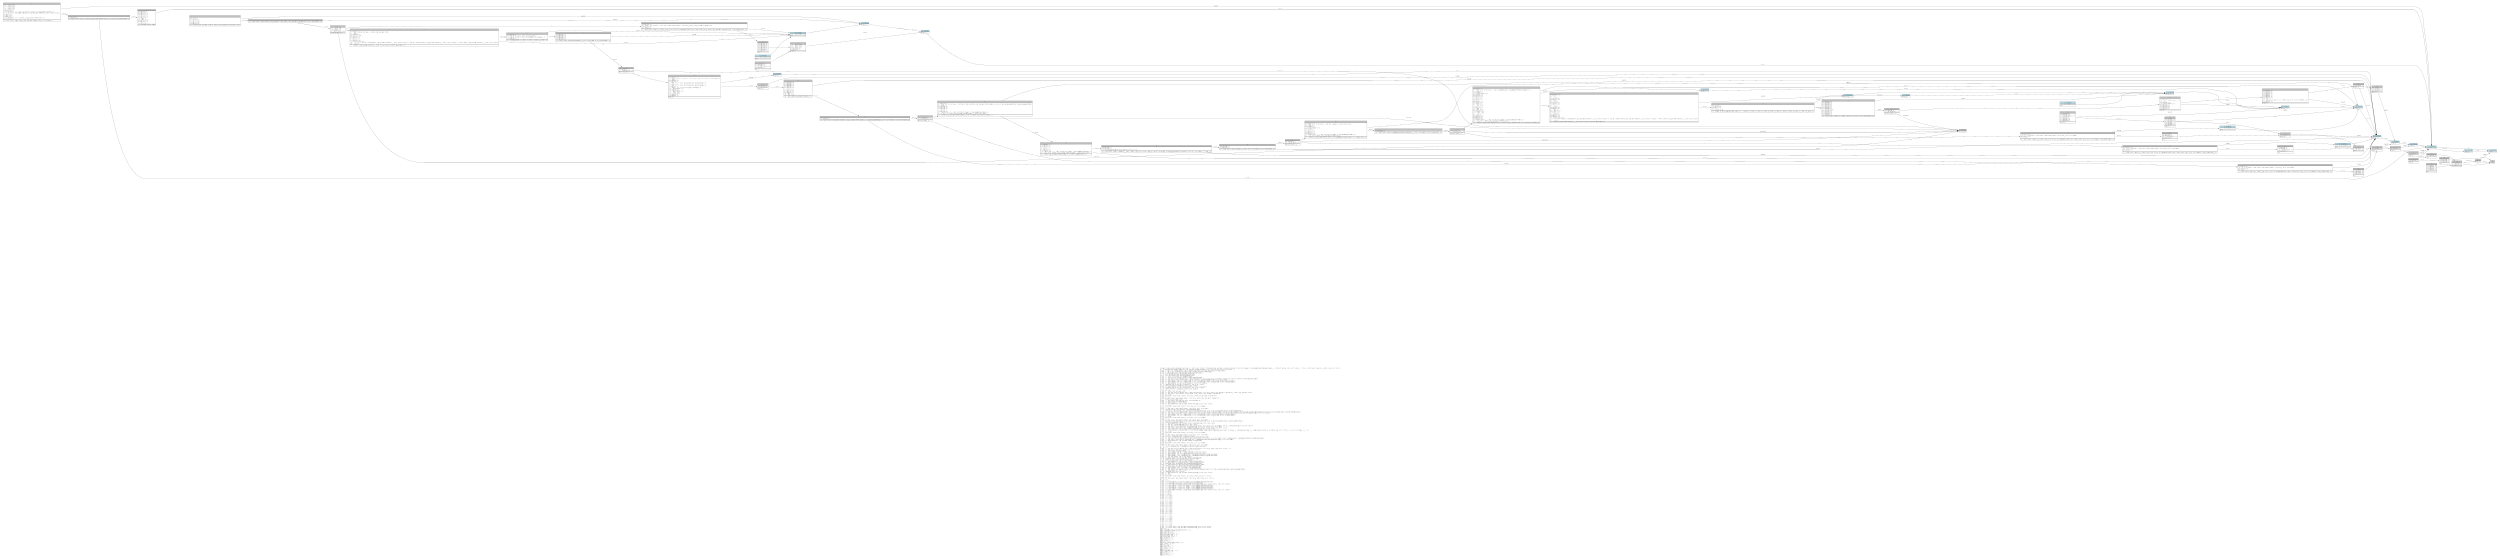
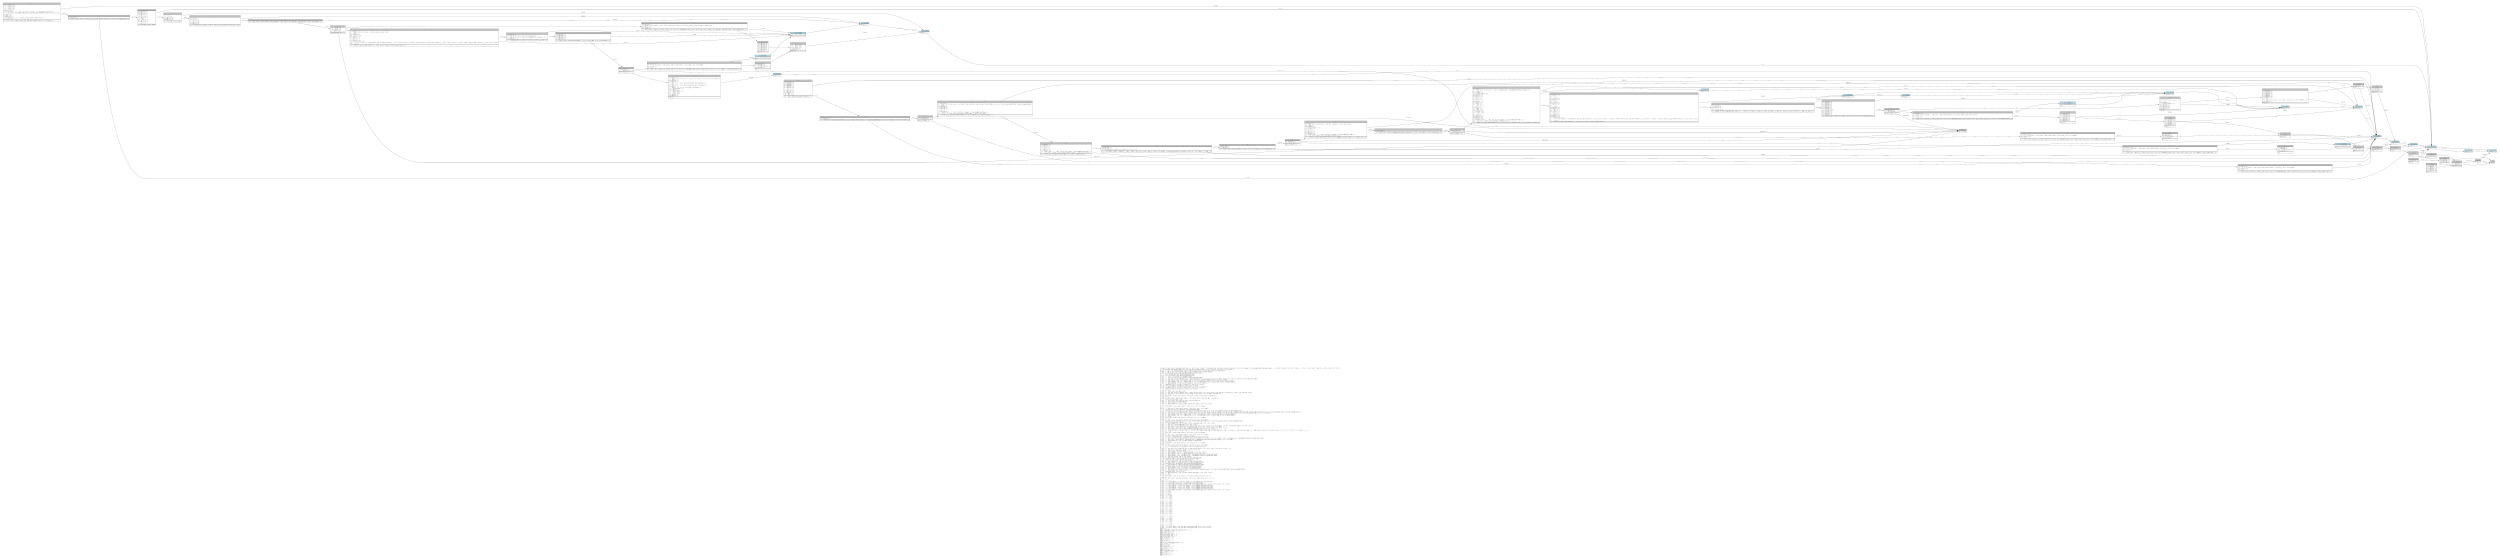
none -> (173, 17)
none -> (694, 66)
(763, 87) -> none
none -> (1963, 116)
(2228, 128) -> none
(2359, 172) -> none
